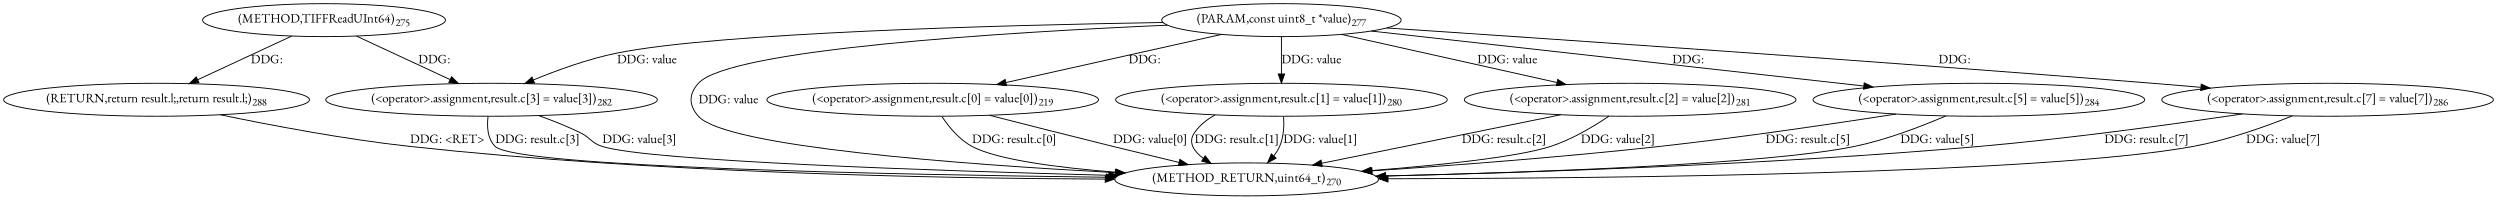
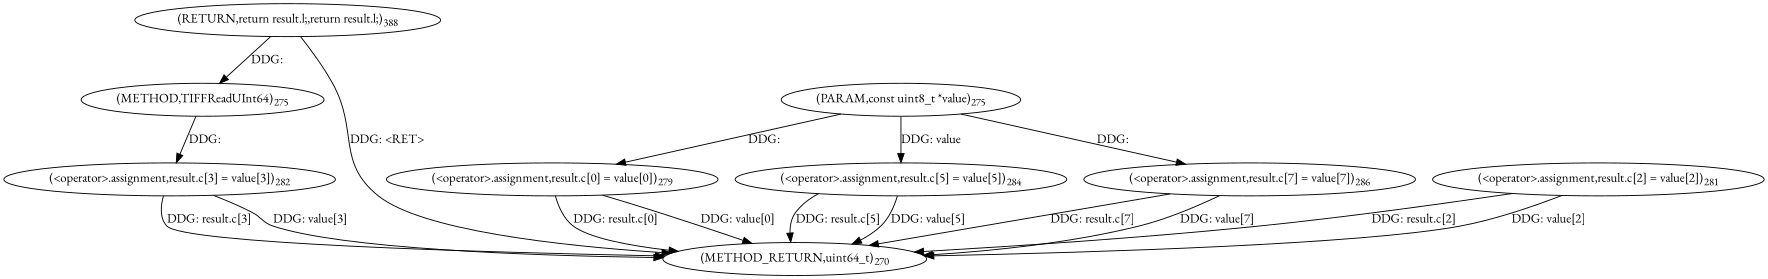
(1359, 19) -> (978, 98)
(846, 32) -> none
(245, 58) -> (248, 57)
(1449, 58) -> none
(1690, 60) -> (931, 140)
(705, 80) -> none
(260, 98) -> (391, 19)
(1046, 98) -> (665, 178)
(1281, 100) -> none
